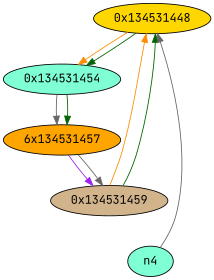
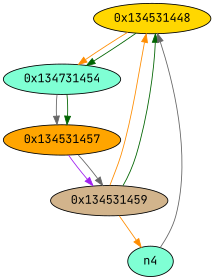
(62, 79) -> (62, 79)
(62, 140) -> (62, 140)
none -> (128, 228)
